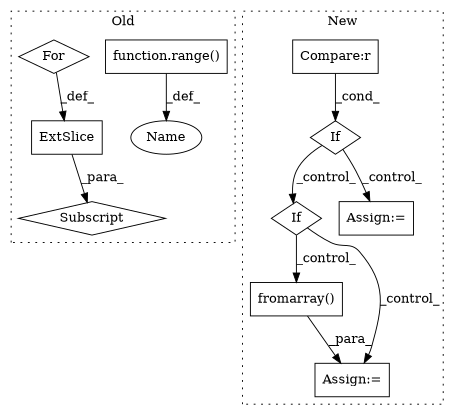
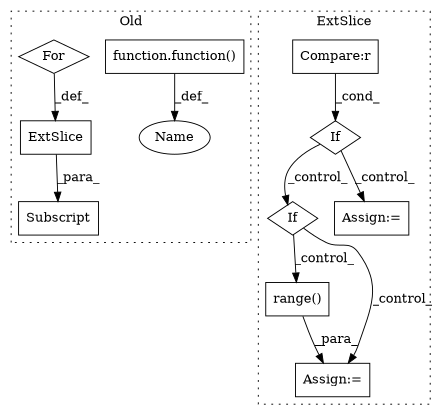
(343, 22) -> (344, 22)
(166, 57) -> (175, 57)
(92, 218) -> (59, 218)
(296, 299) -> (297, 299)
